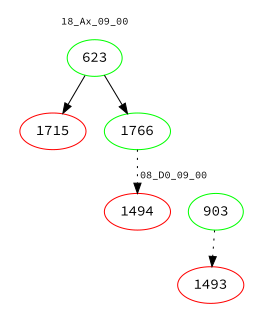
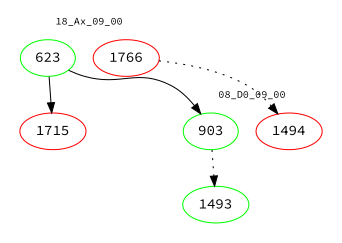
(113, 90) -> (135, 78)
(137, 131) -> (126, 58)
(211, 285) -> (216, 205)
